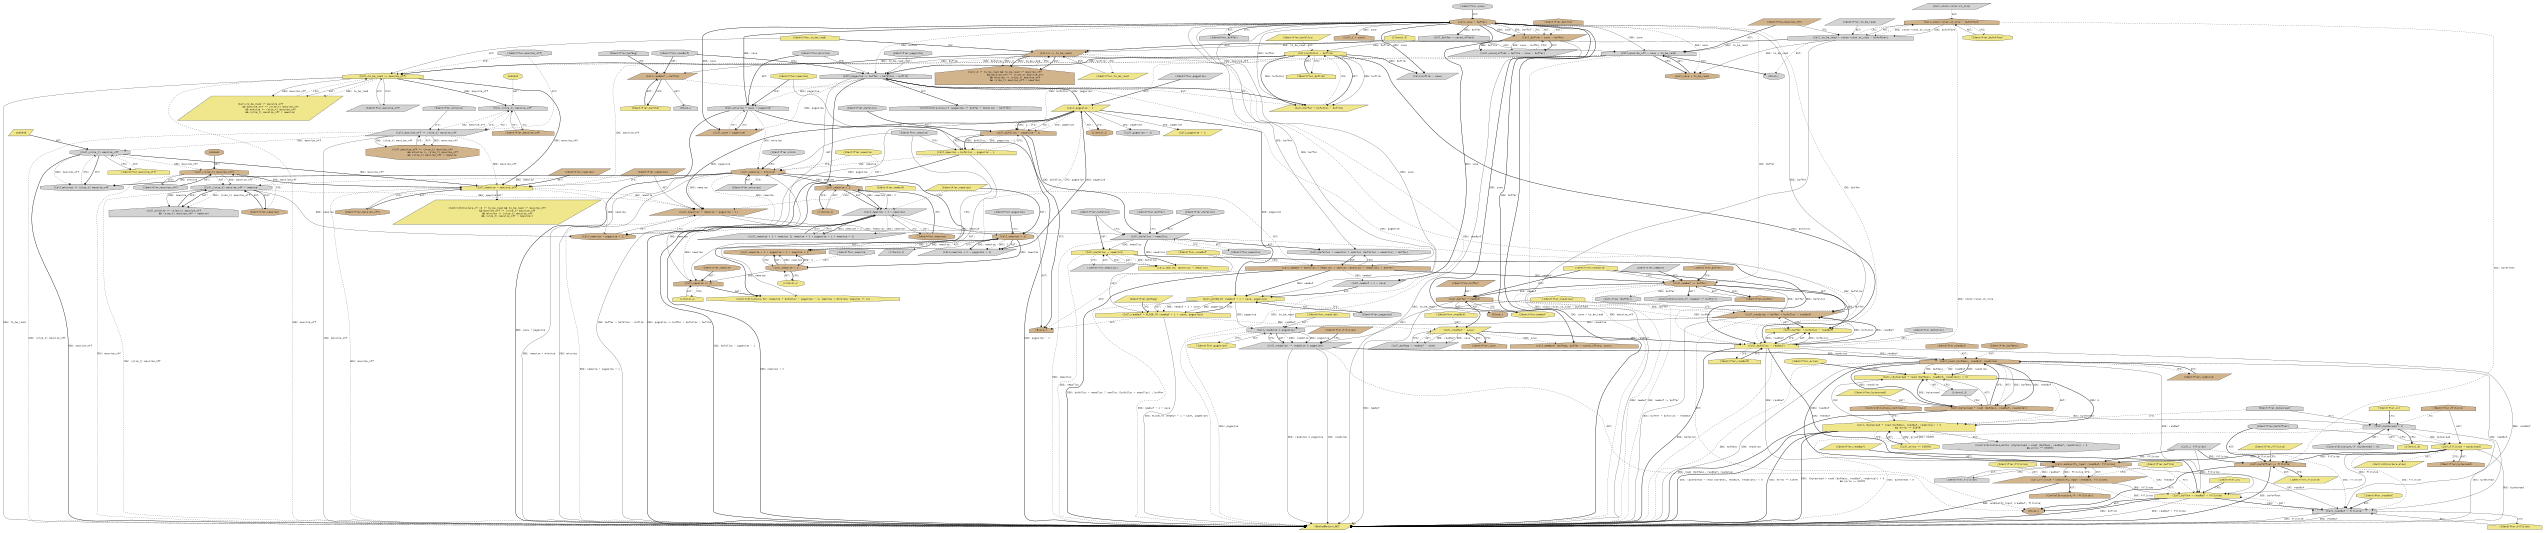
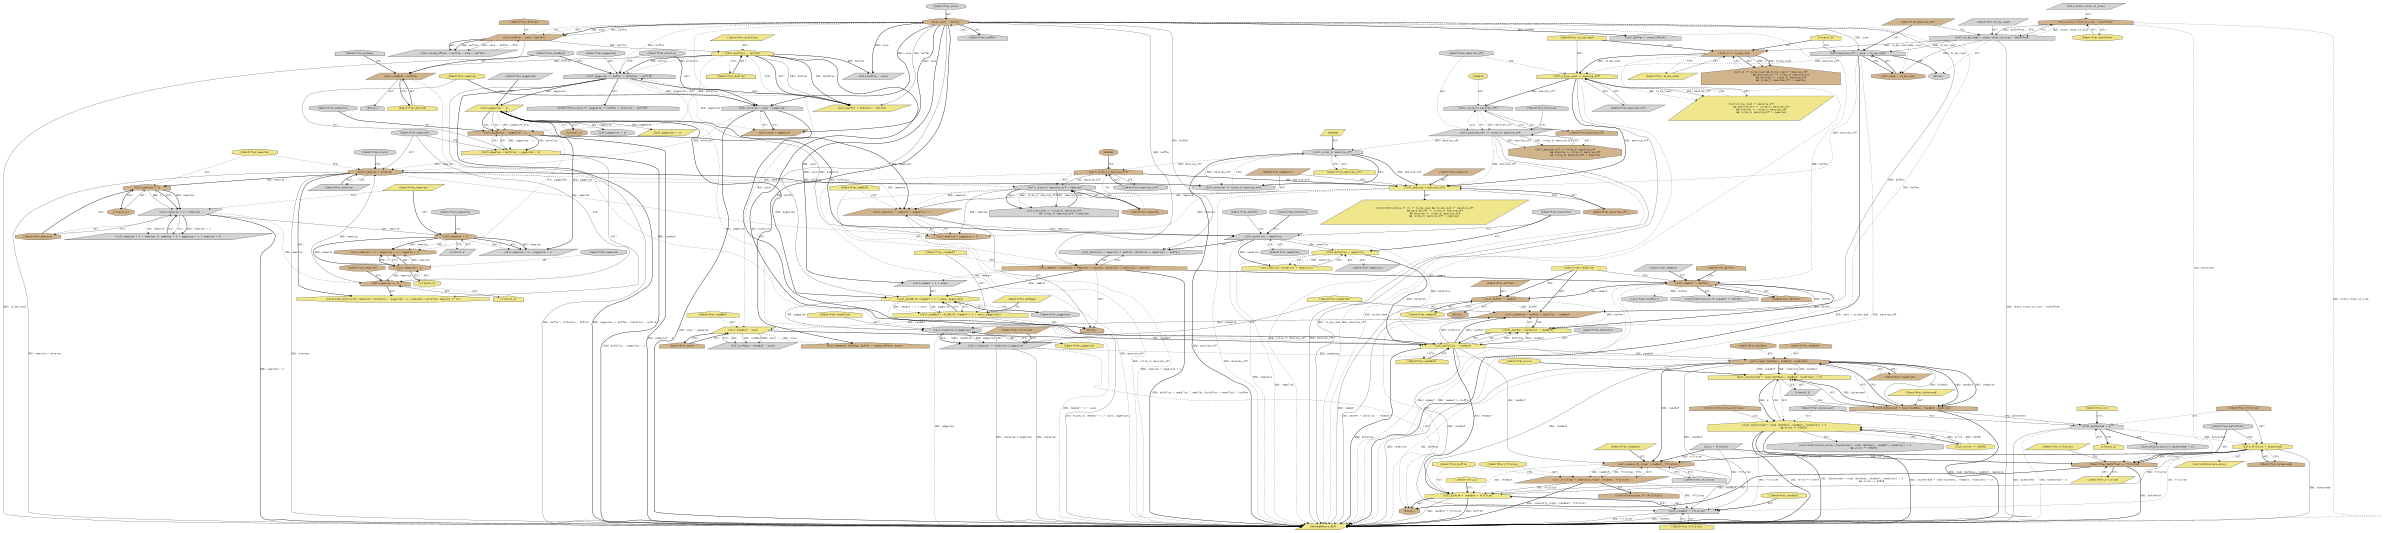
(1354, 38) -> none
(1496, 138) -> (744, 93)
(1634, 350) -> (1380, 356)
(2270, 464) -> (2115, 464)
